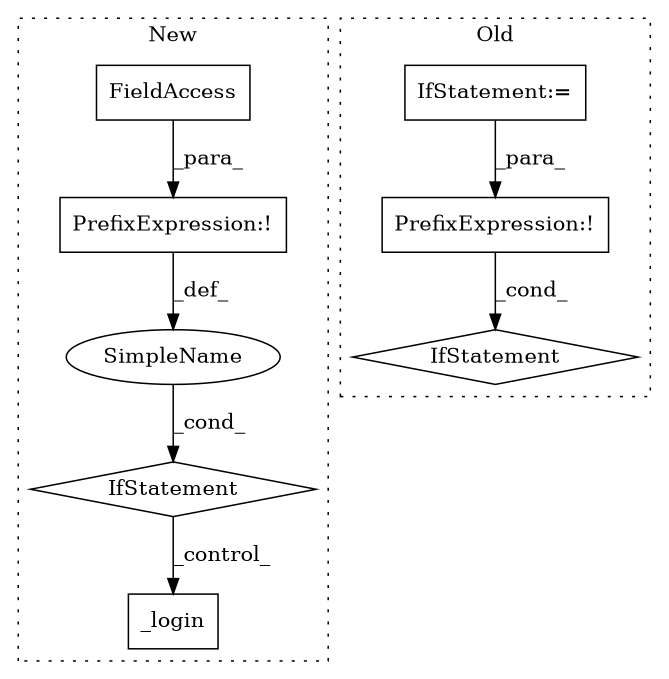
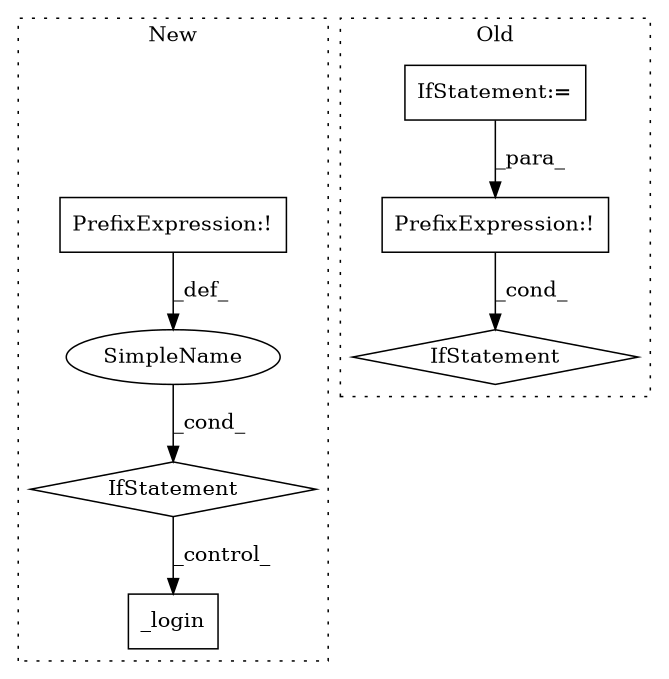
(173, 93) -> none
